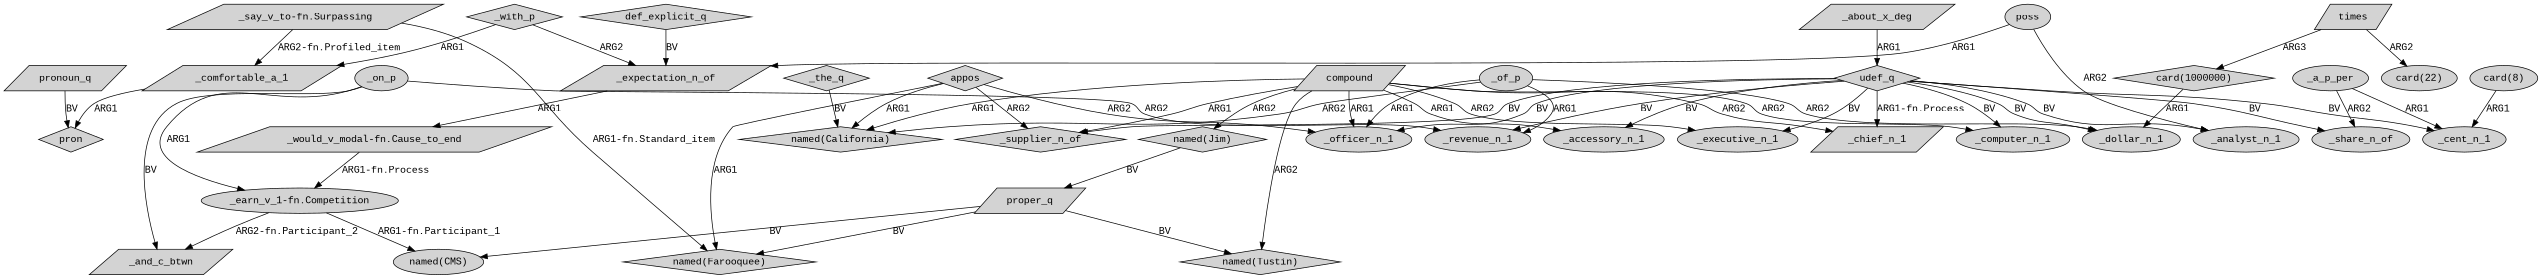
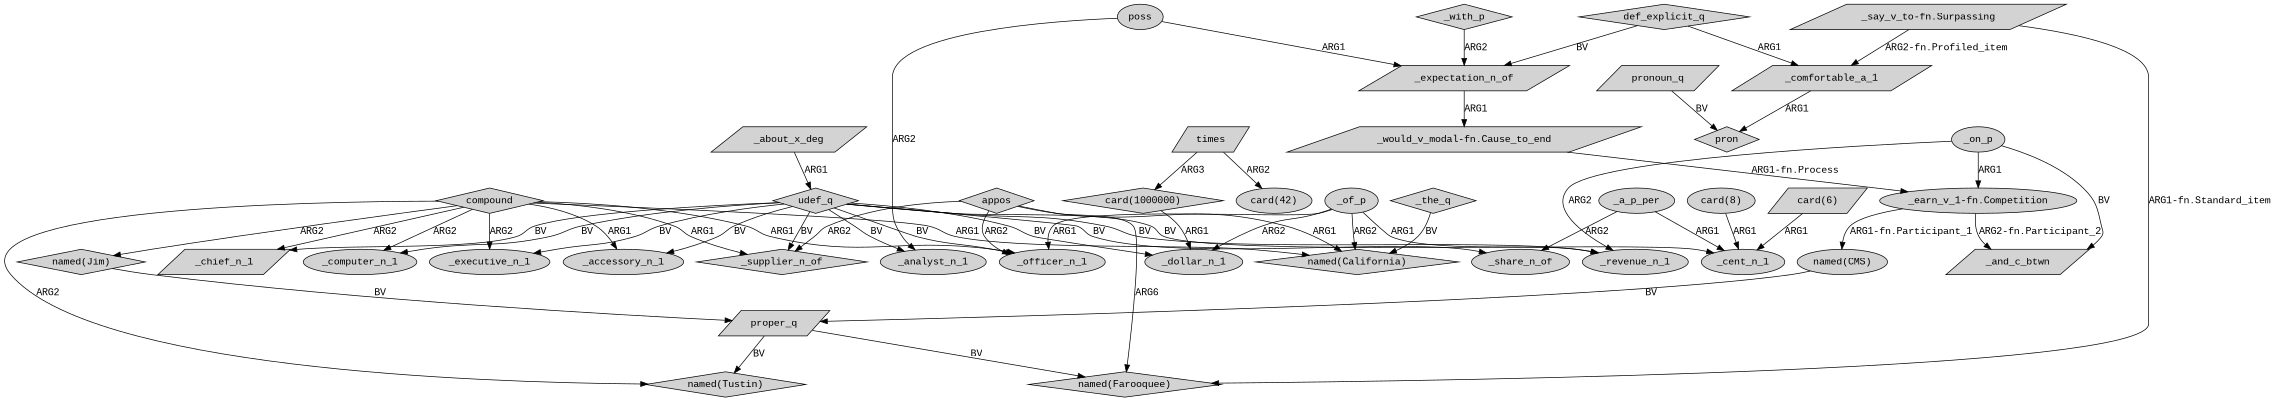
(421, 48) -> (1740, 45)
(1350, 78) -> (490, 201)
(2419, 78) -> (1274, 201)
(1921, 109) -> (541, 231)
(726, 170) -> (1147, 293)
none -> (1818, 201)
(734, 231) -> (1319, 306)
